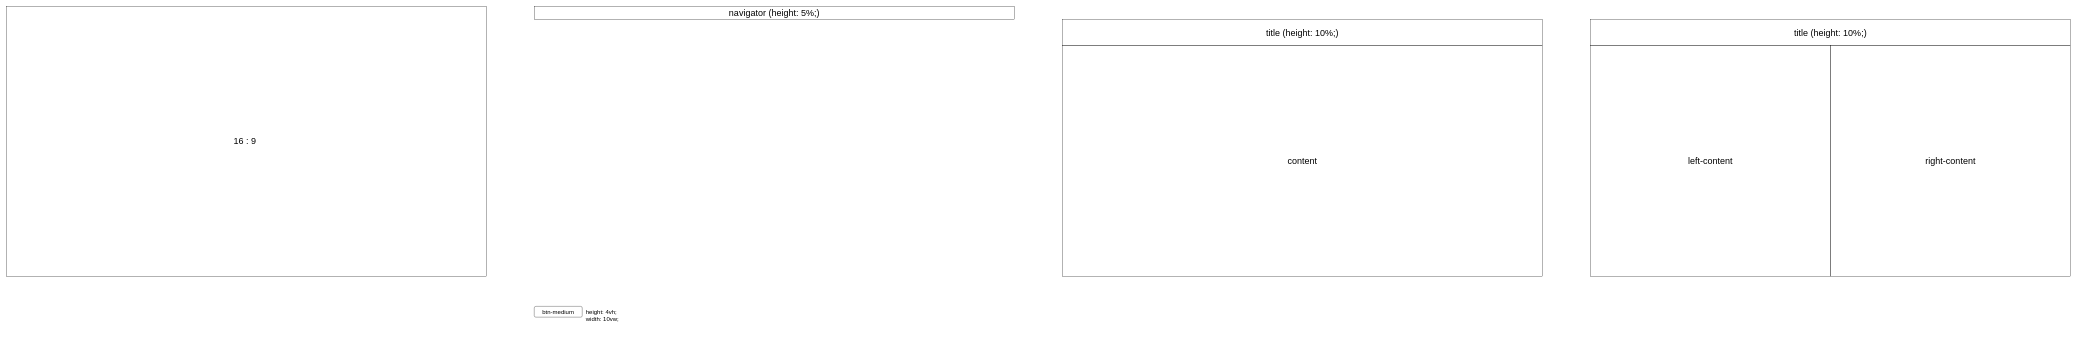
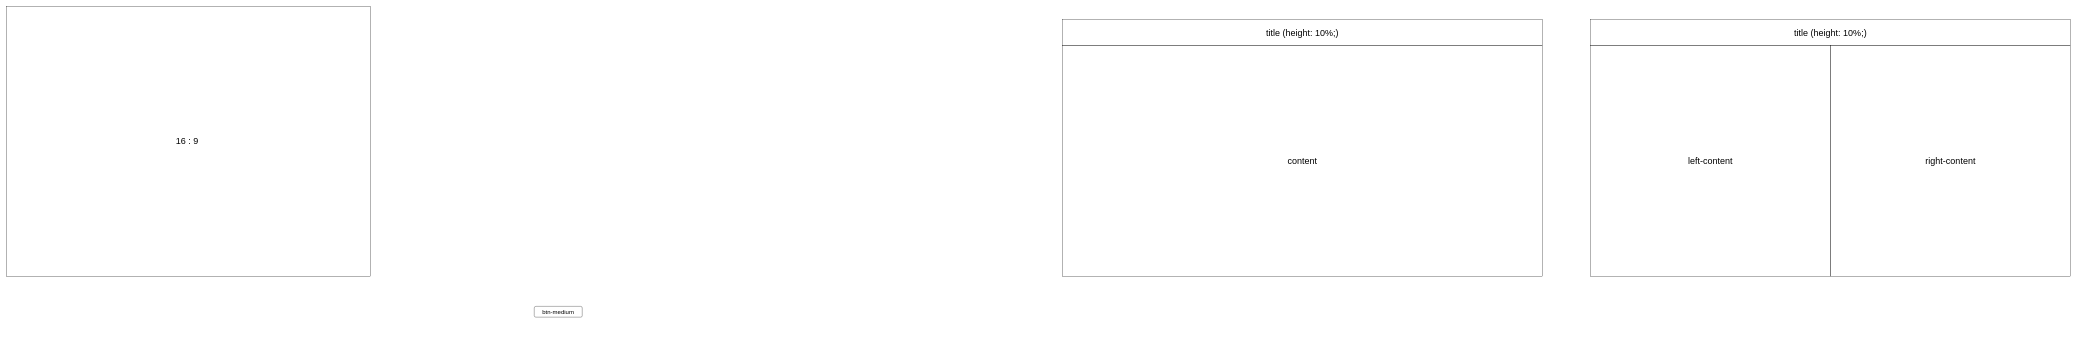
(774, 13) -> none
(246, 141) -> (188, 141)
(608, 318) -> none
